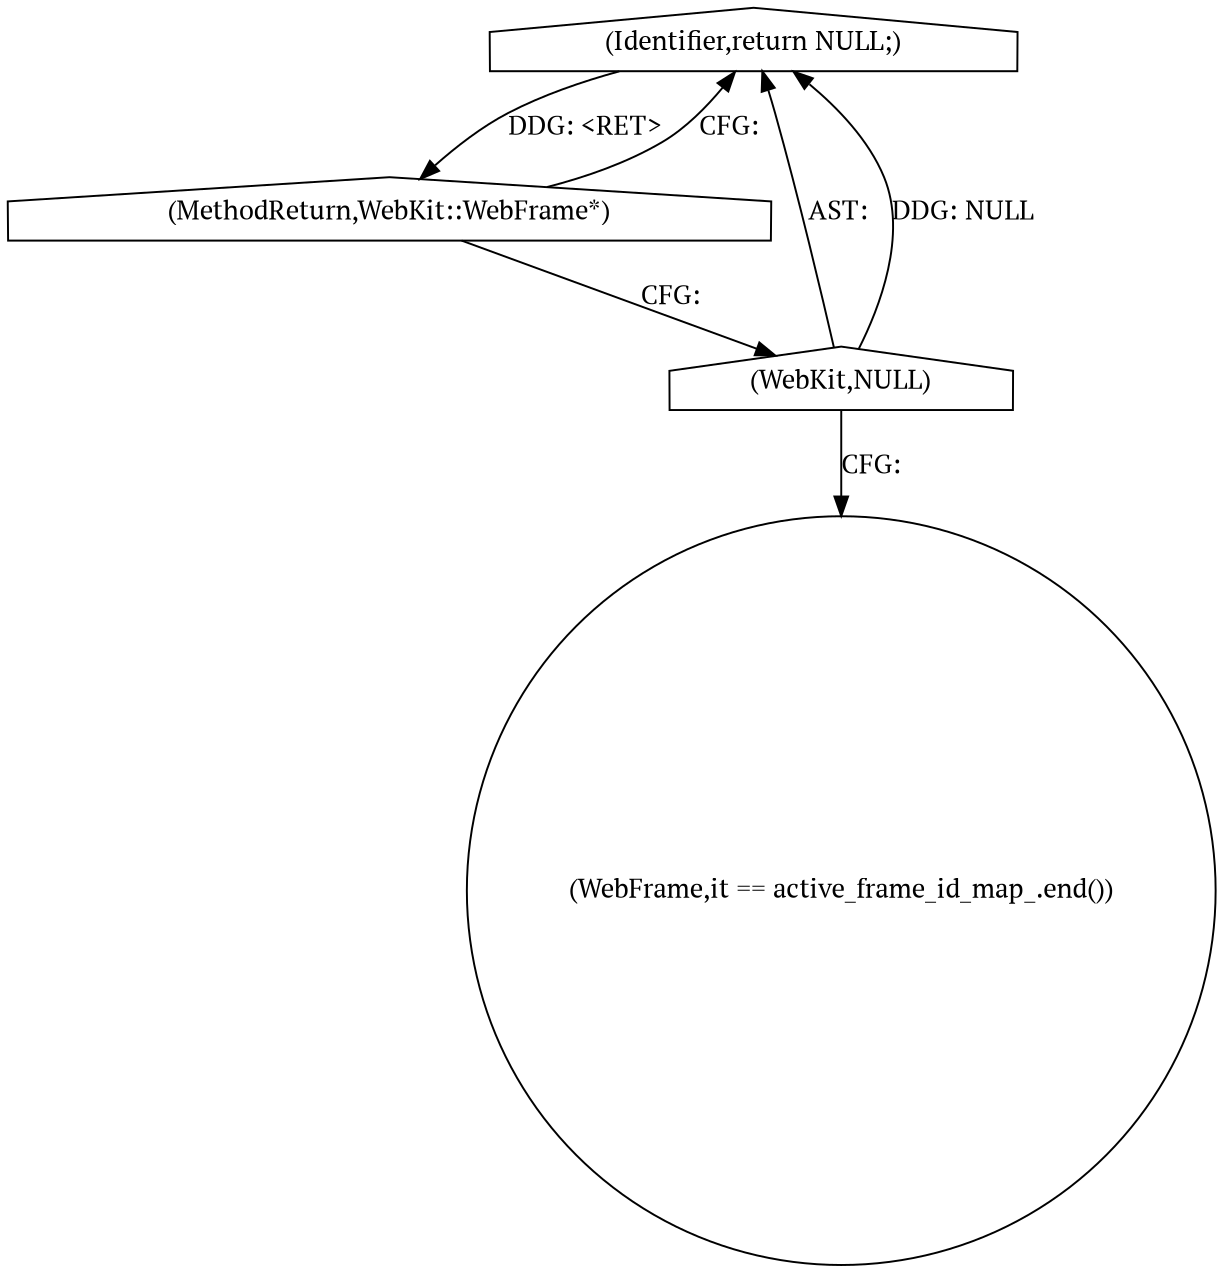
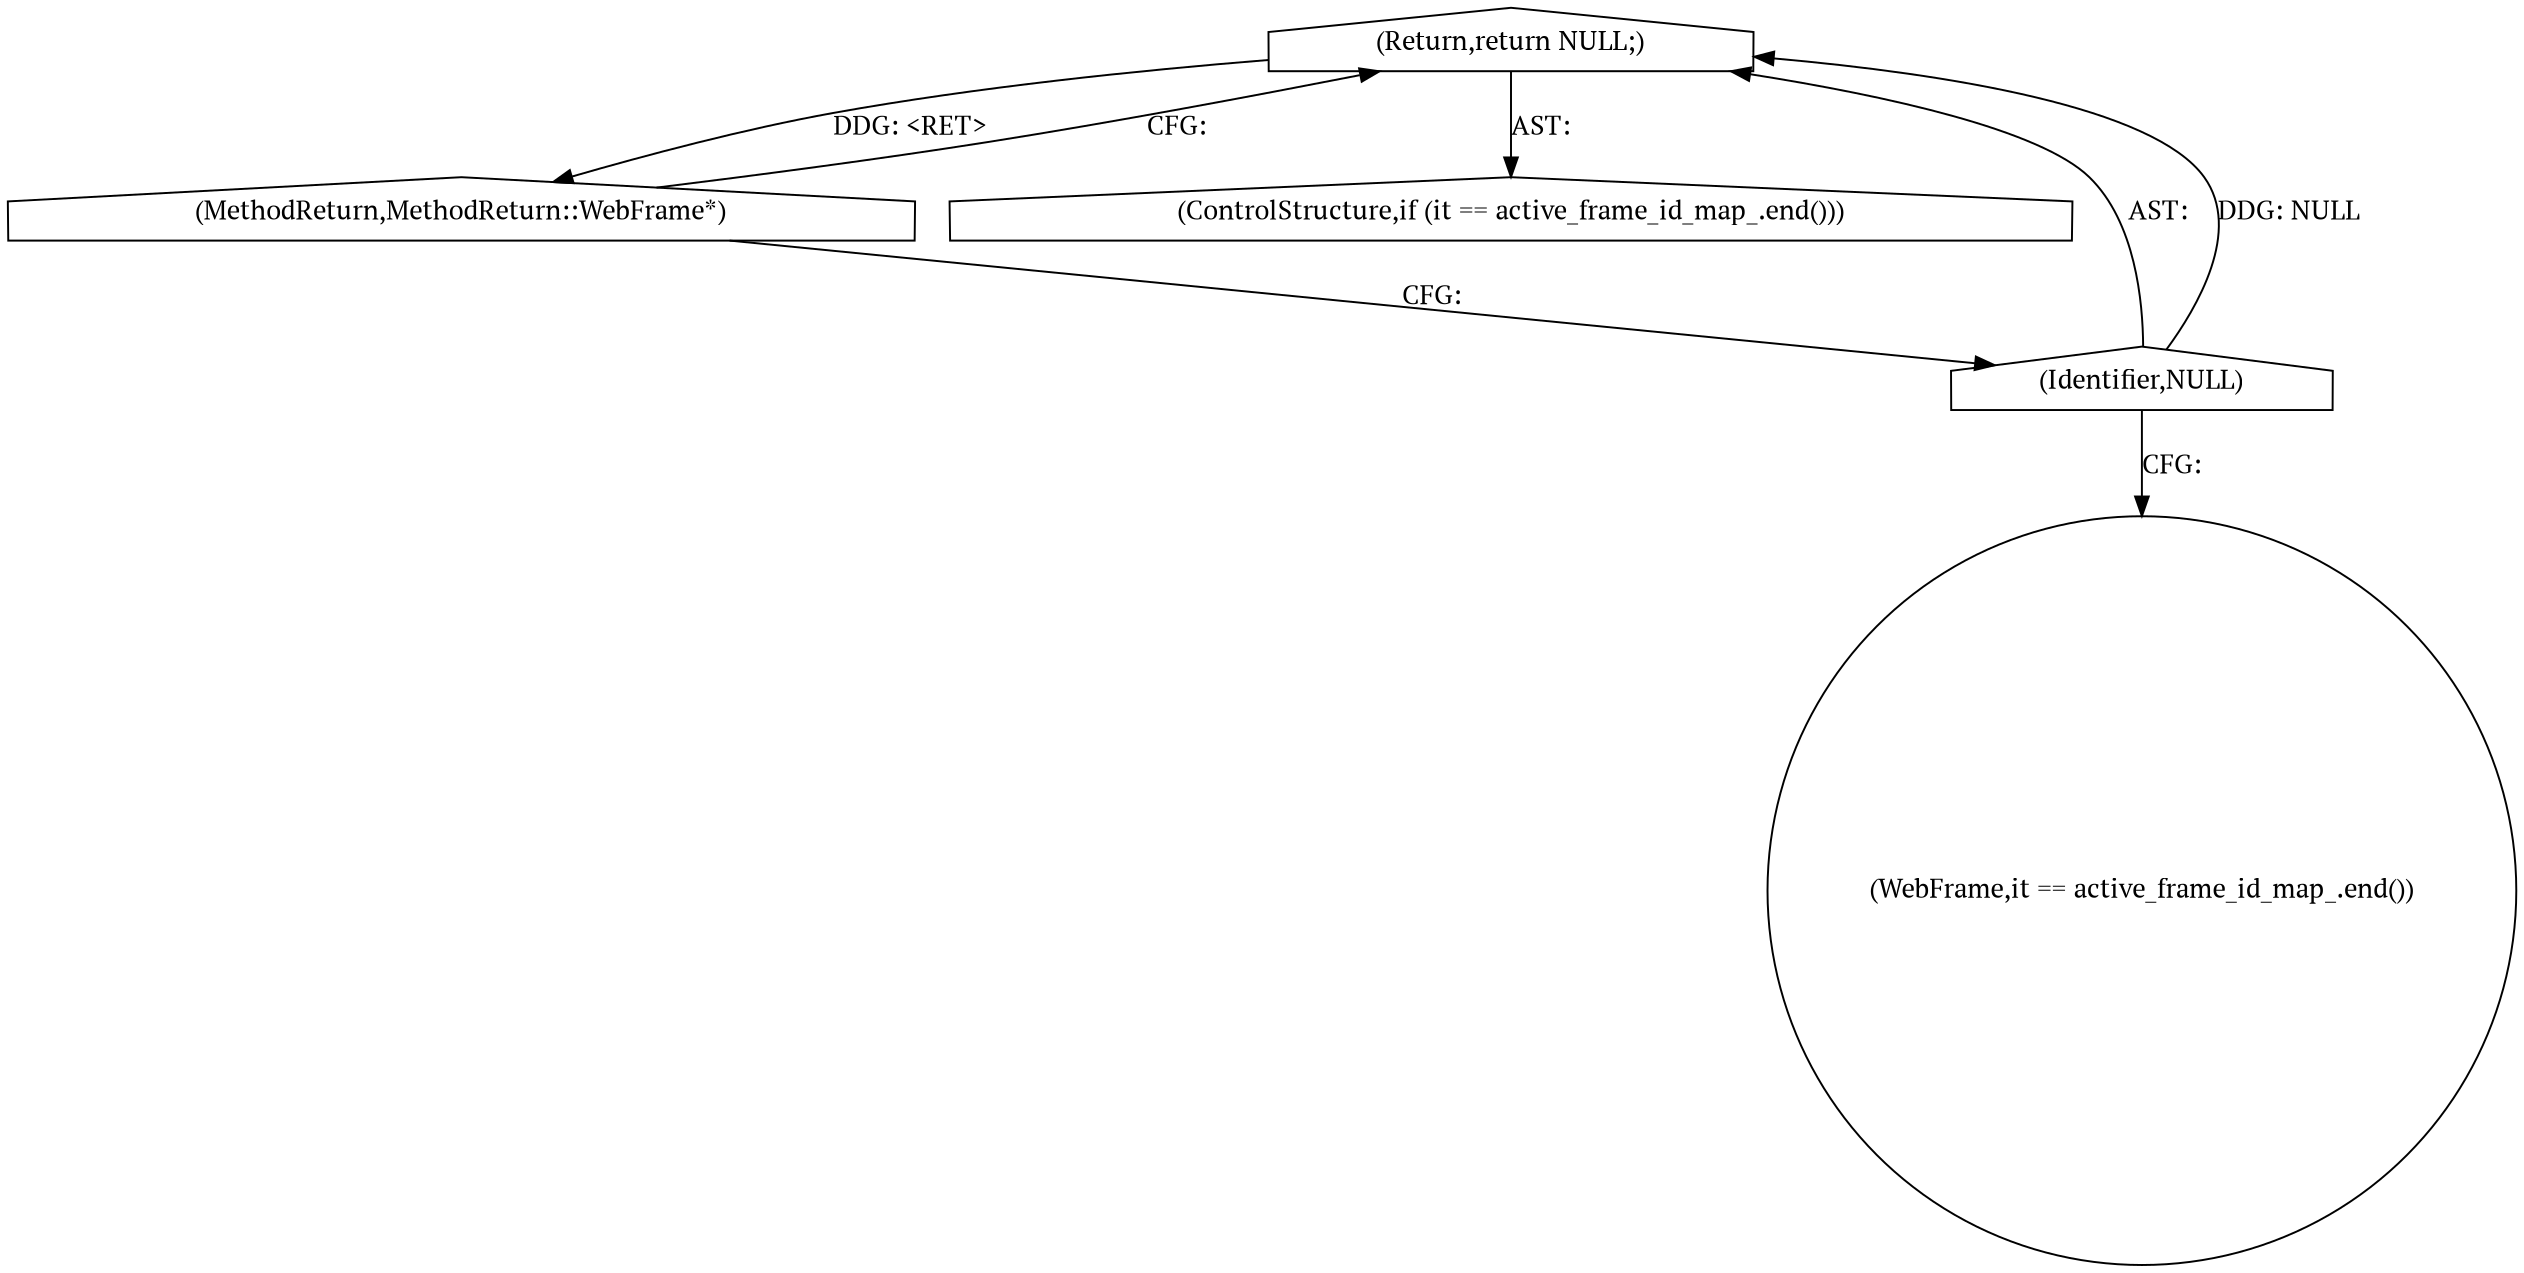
(754, 43) -> (1511, 43)
(389, 212) -> (461, 212)
none -> (1511, 212)
(841, 382) -> (2142, 382)
